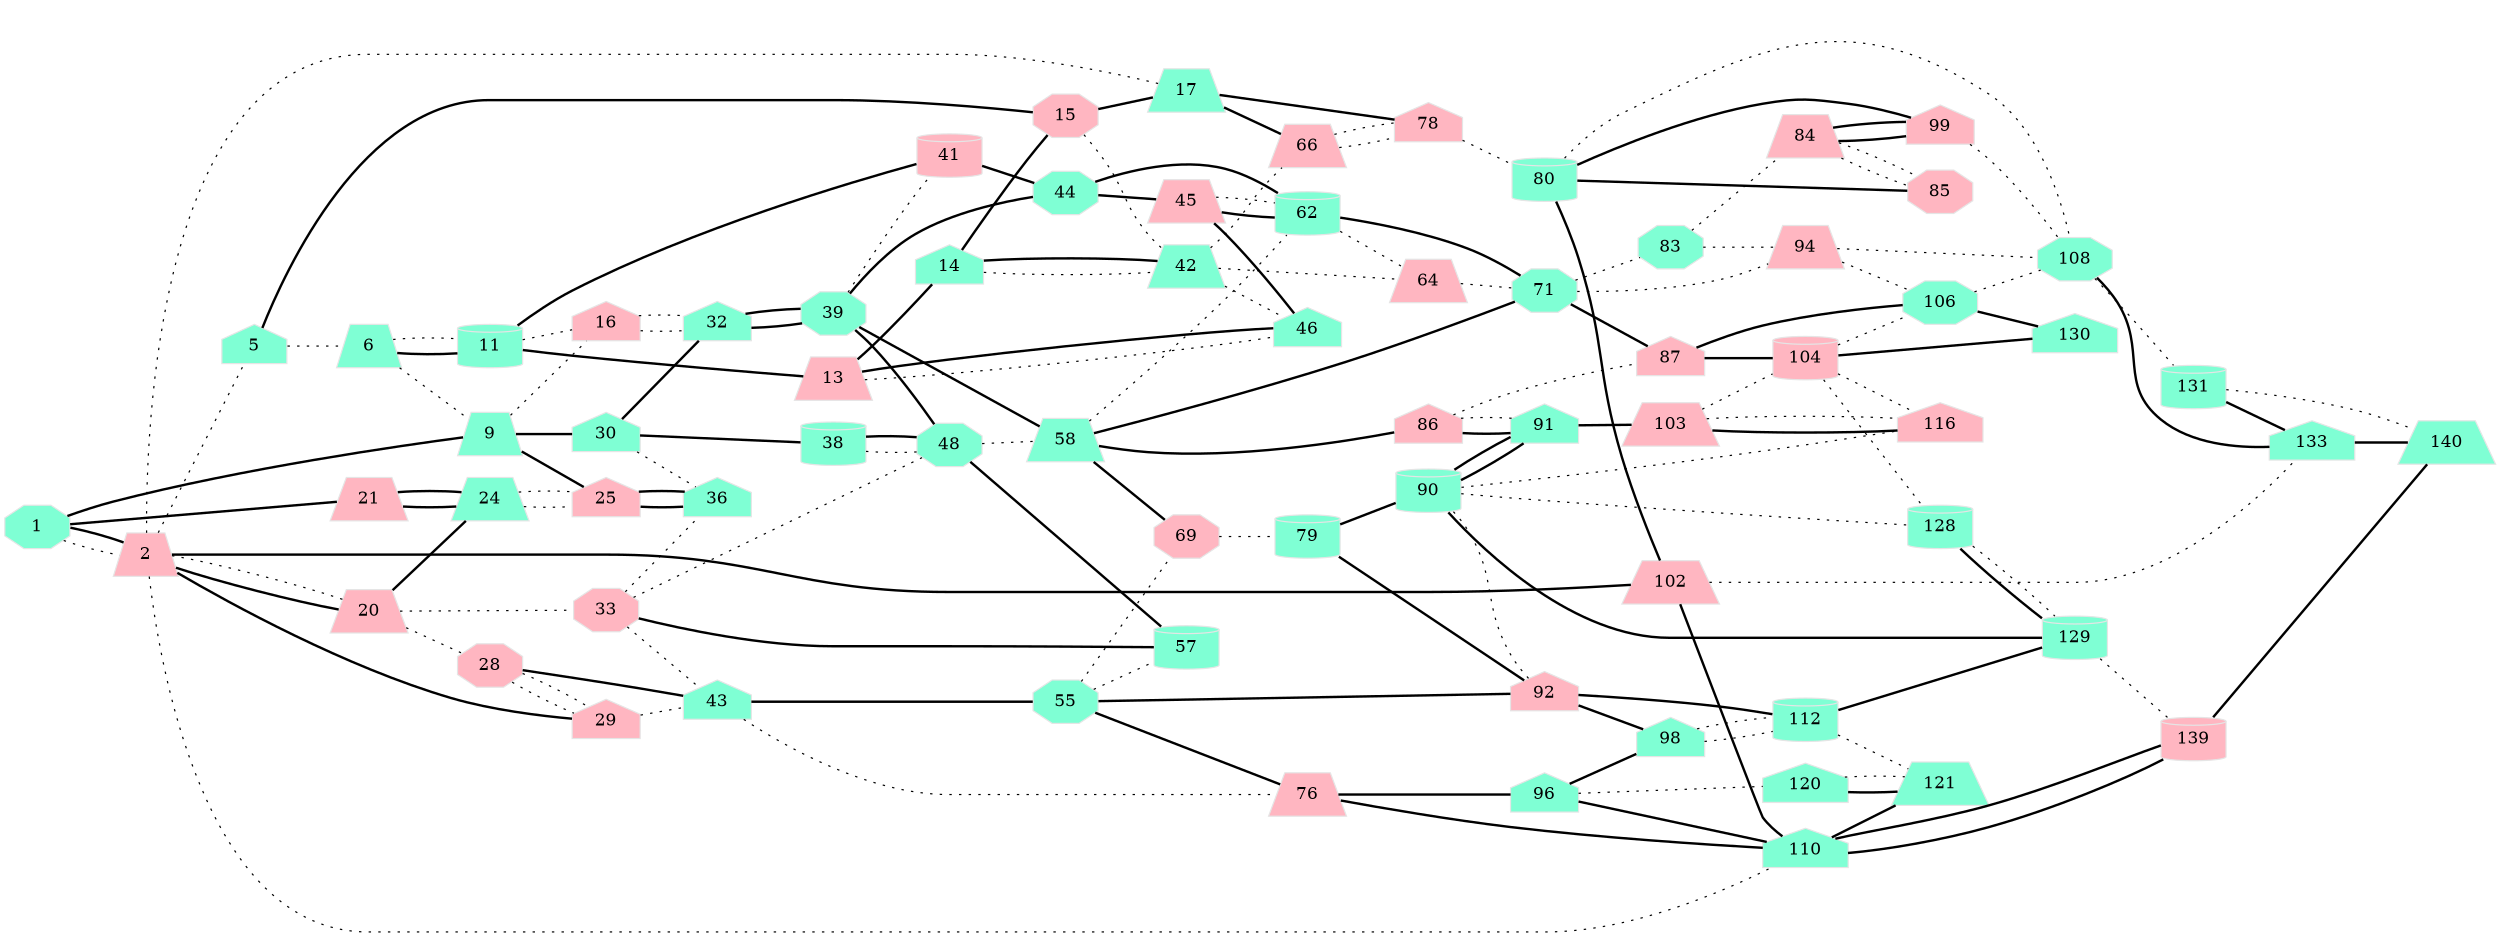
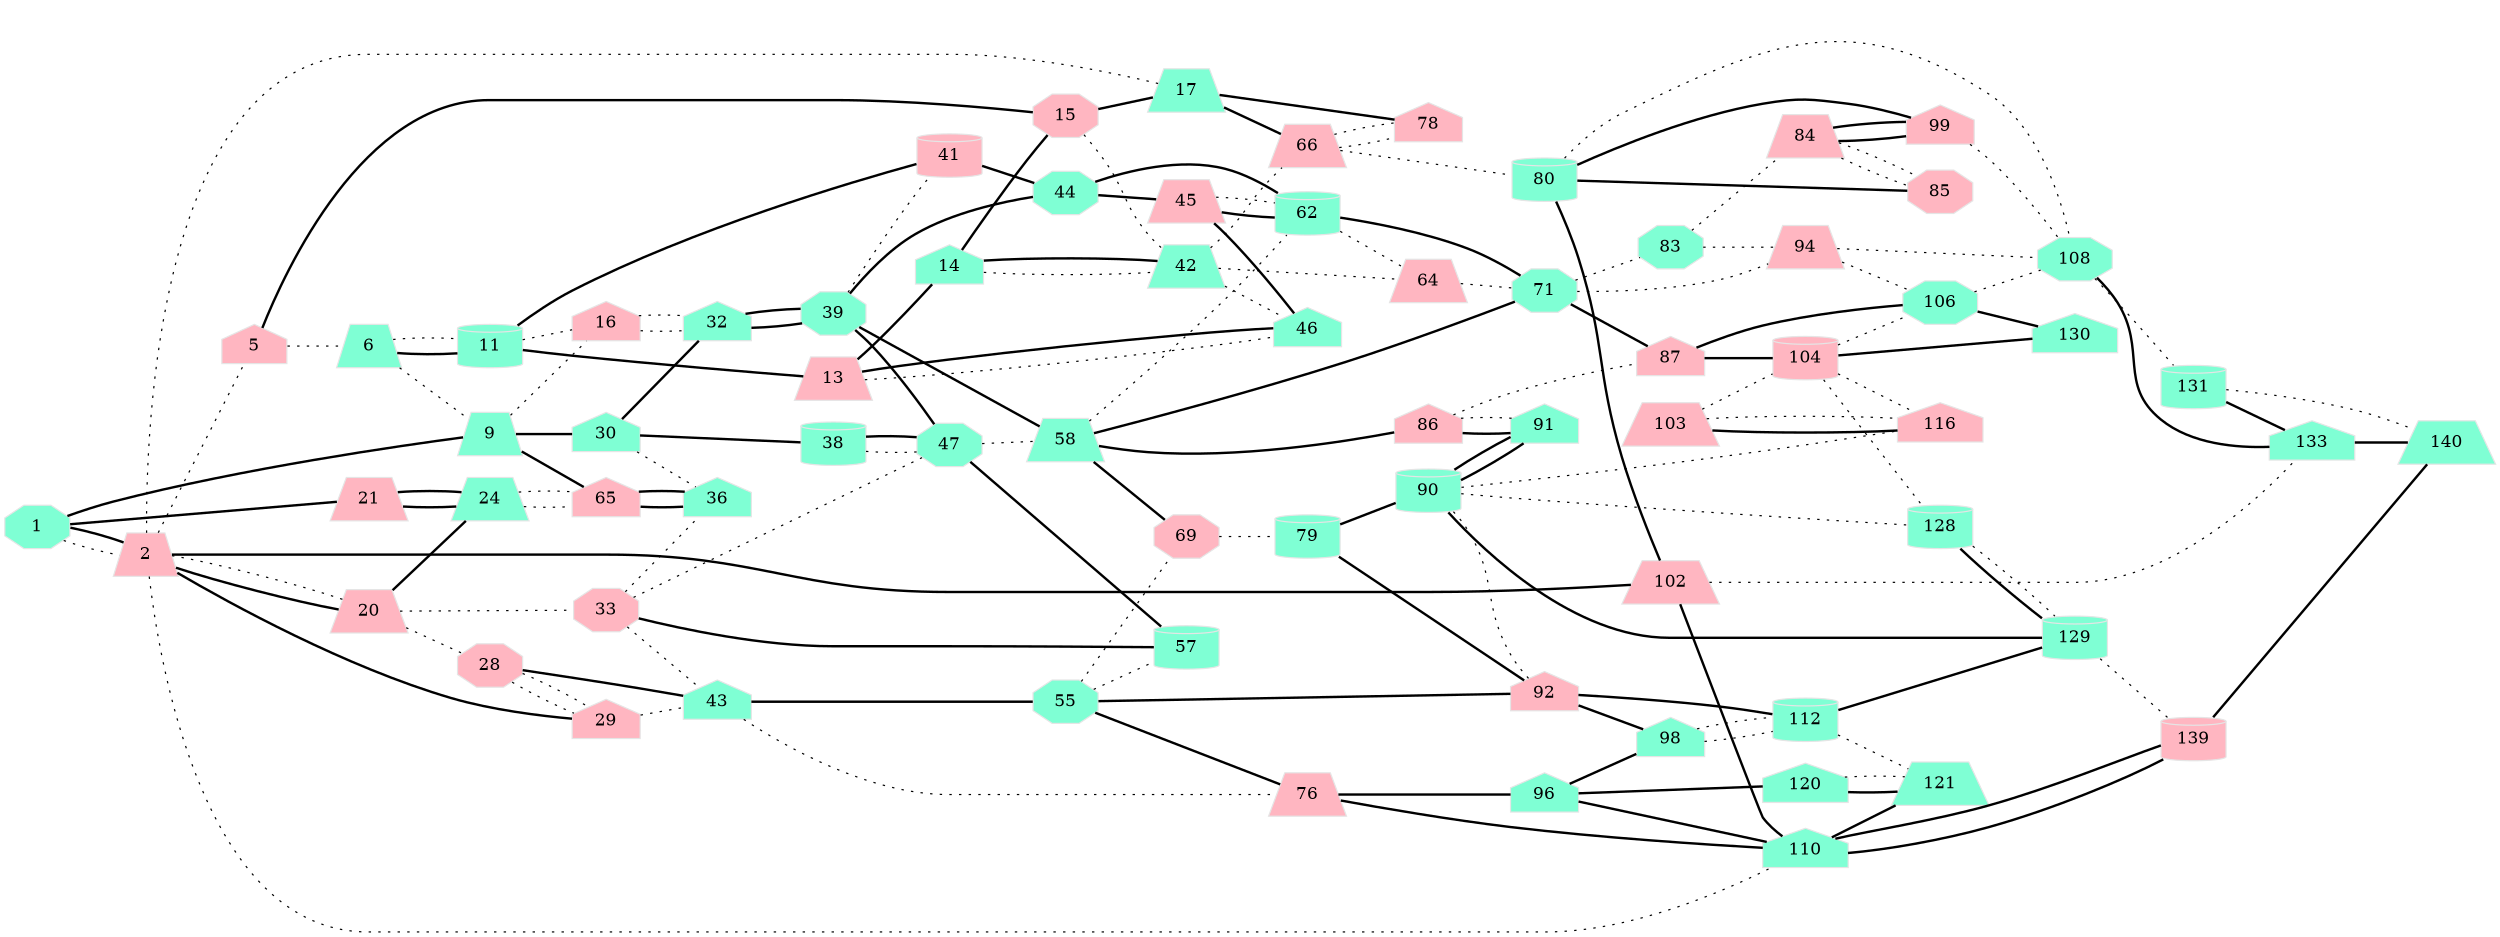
(1487, 152) -> (1426, 163)
(254, 346) -> (254, 346)
(1605, 425) -> none
(950, 445) -> (950, 445)
(606, 499) -> (606, 499)
(1671, 790) -> (1671, 790)
